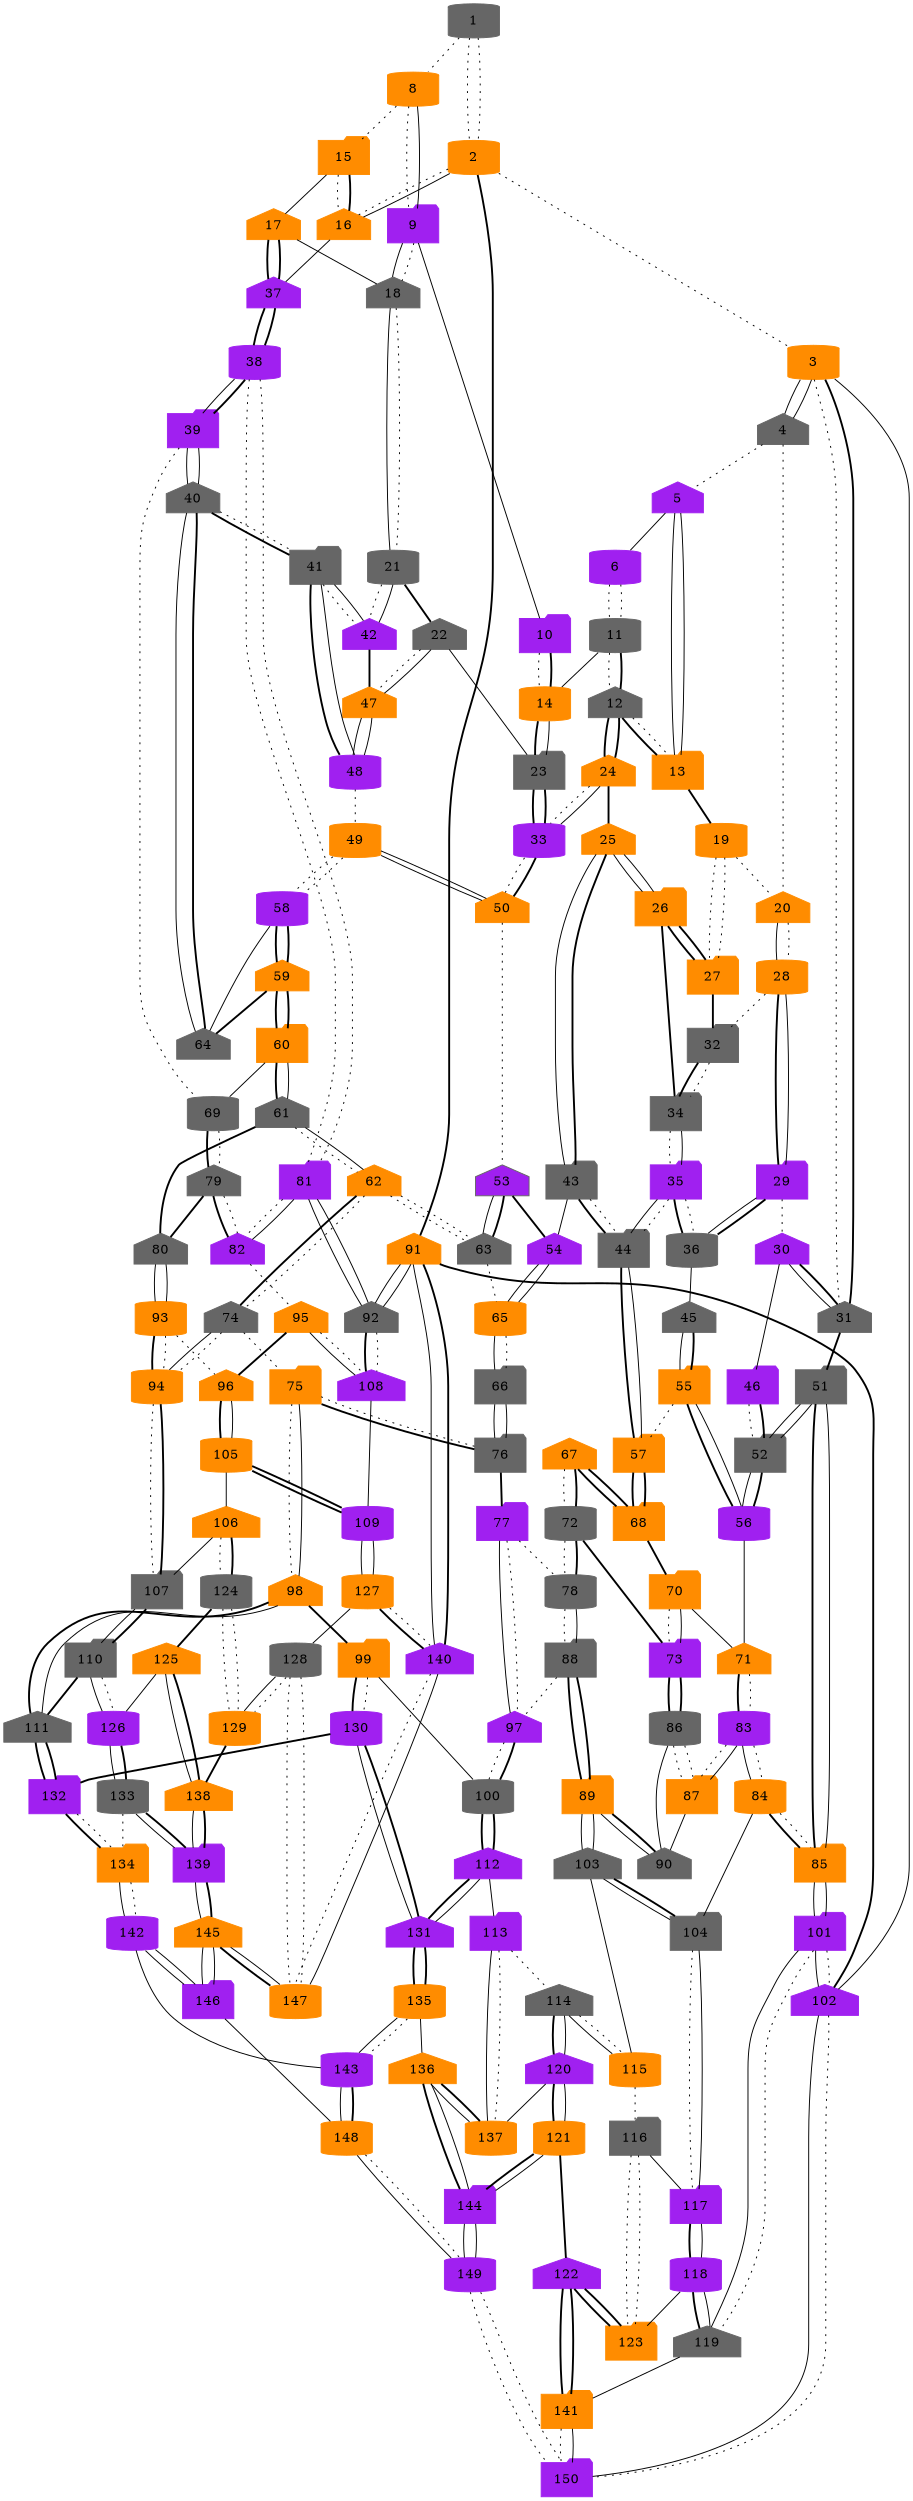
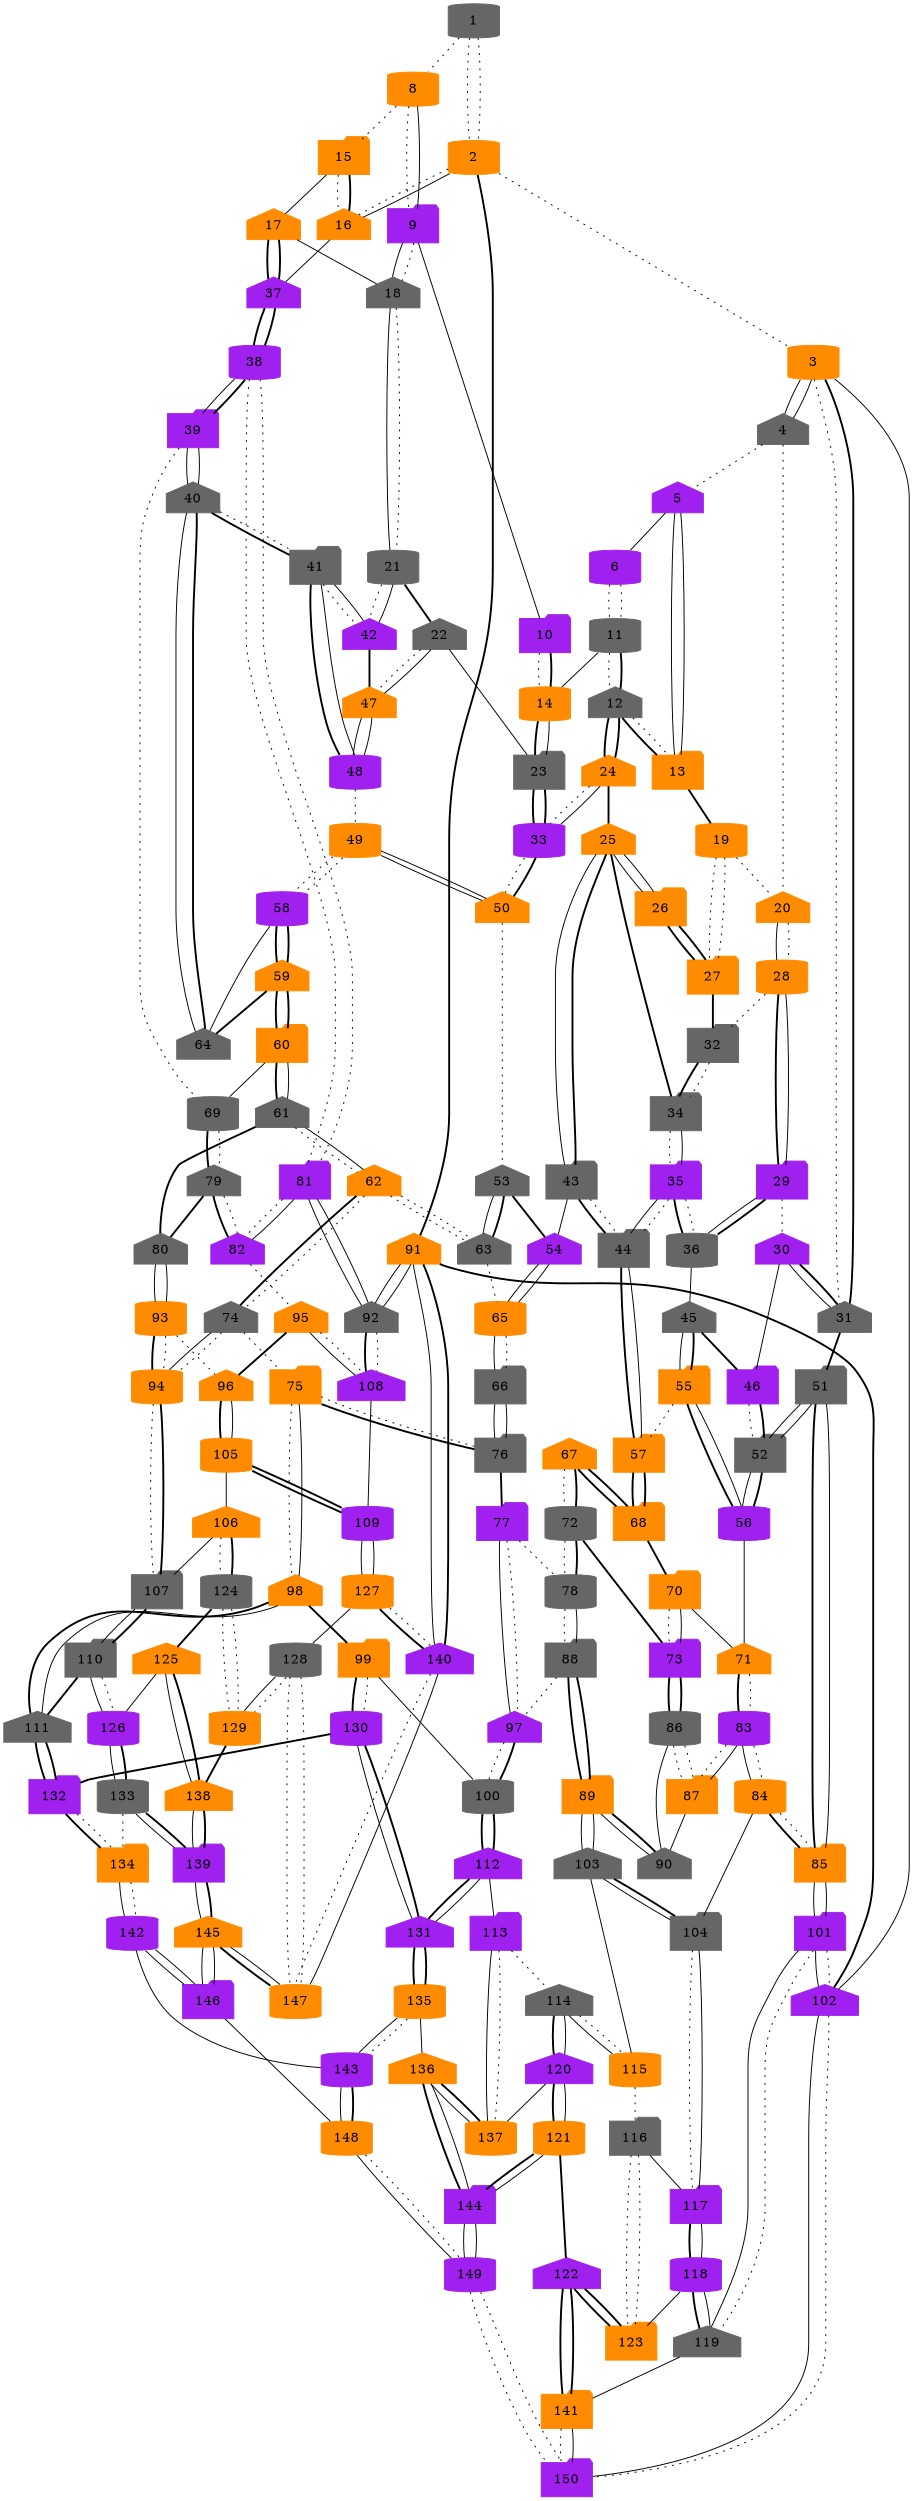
(668, 1011) -> (639, 976)
(502, 1182) -> (502, 1182)
none -> (719, 1351)
